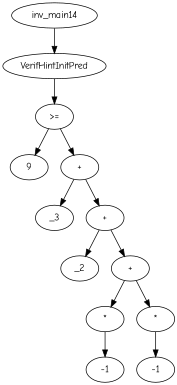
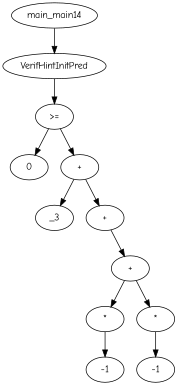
(54, 15) -> (54, 15)
(29, 167) -> (29, 167)
(80, 268) -> none
